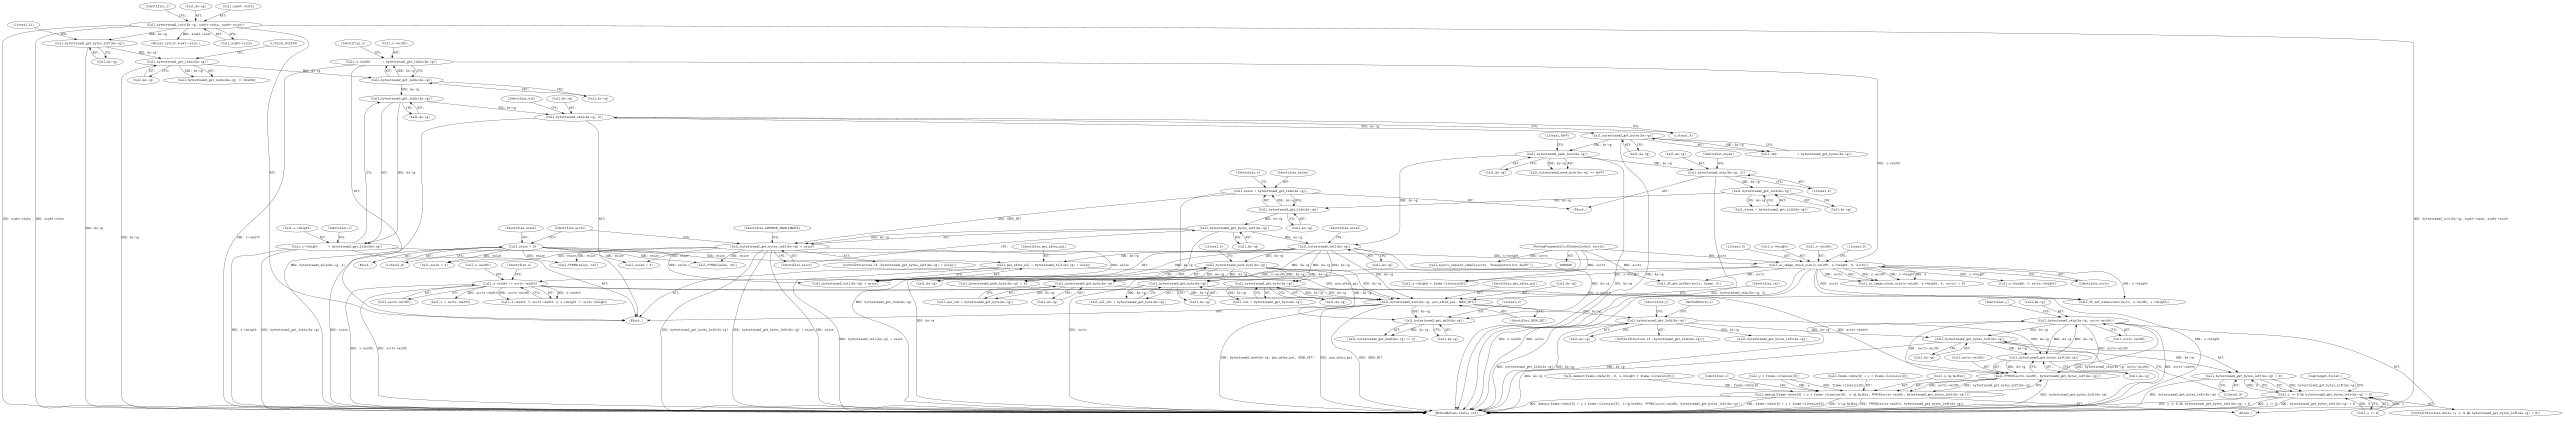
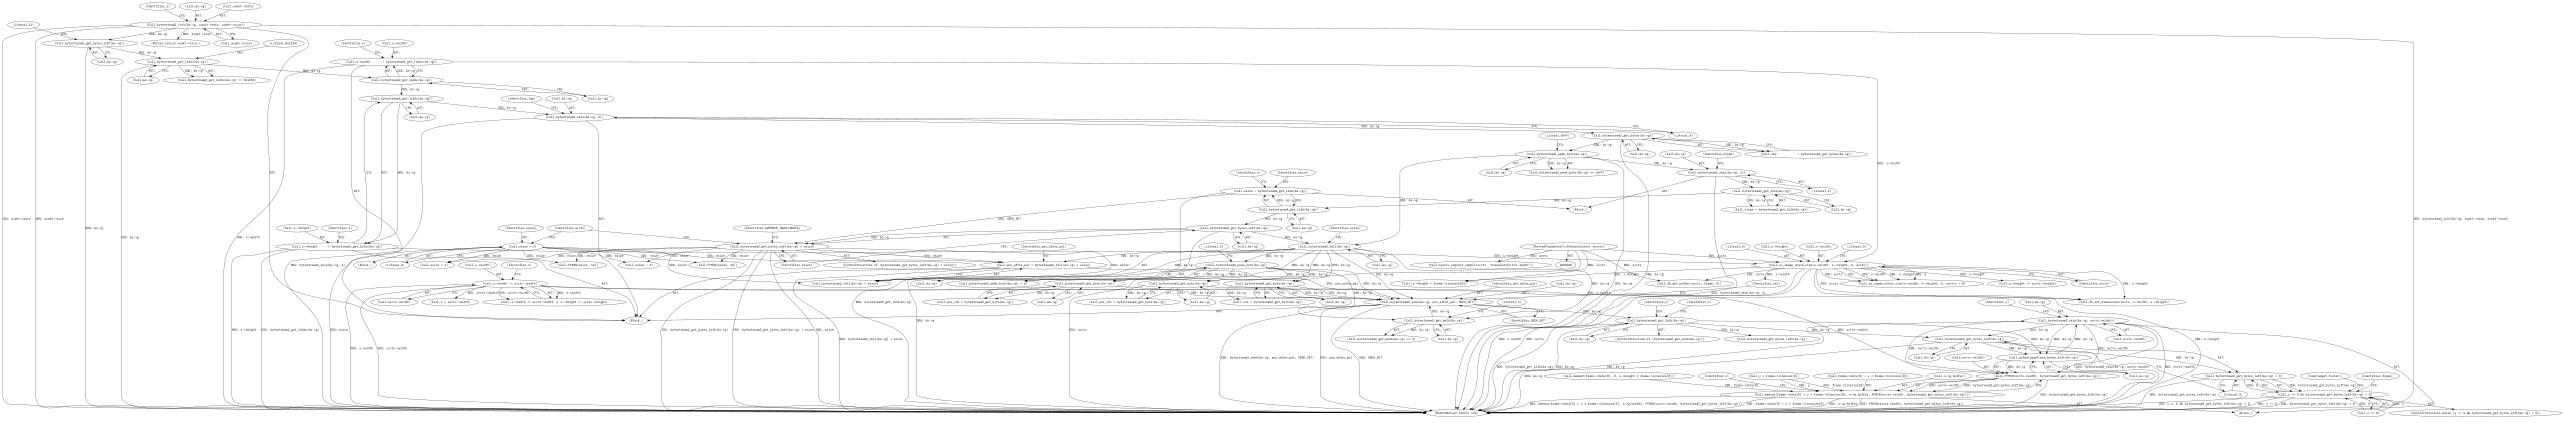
(522, 99) -> (522, 99)
none -> (906, 256)
(1362, 270) -> (1768, 272)
(1699, 302) -> (1699, 302)
(1412, 311) -> (1431, 312)
none -> (2377, 376)
